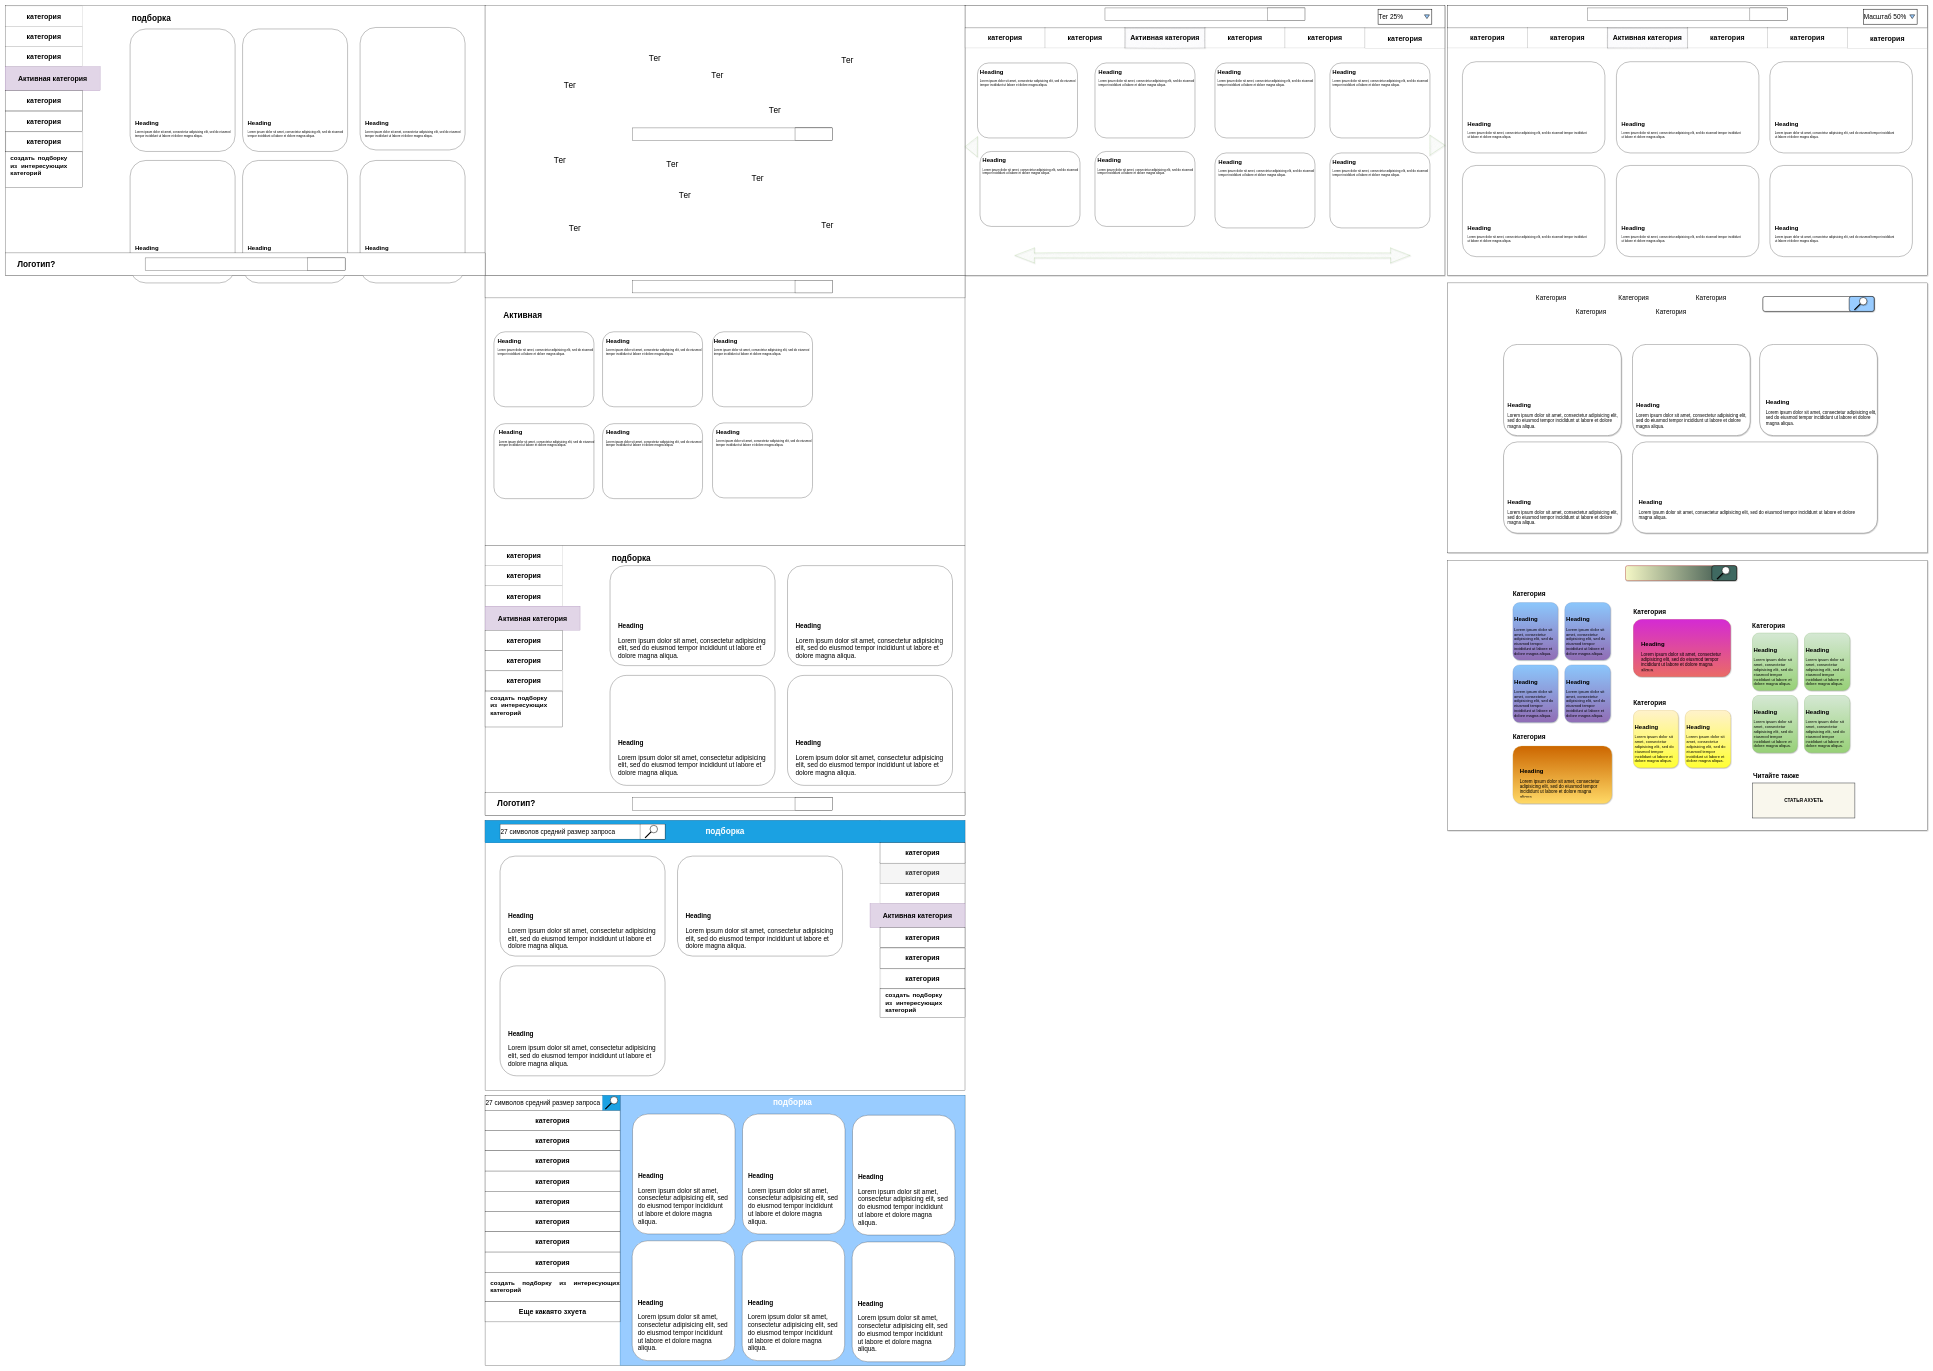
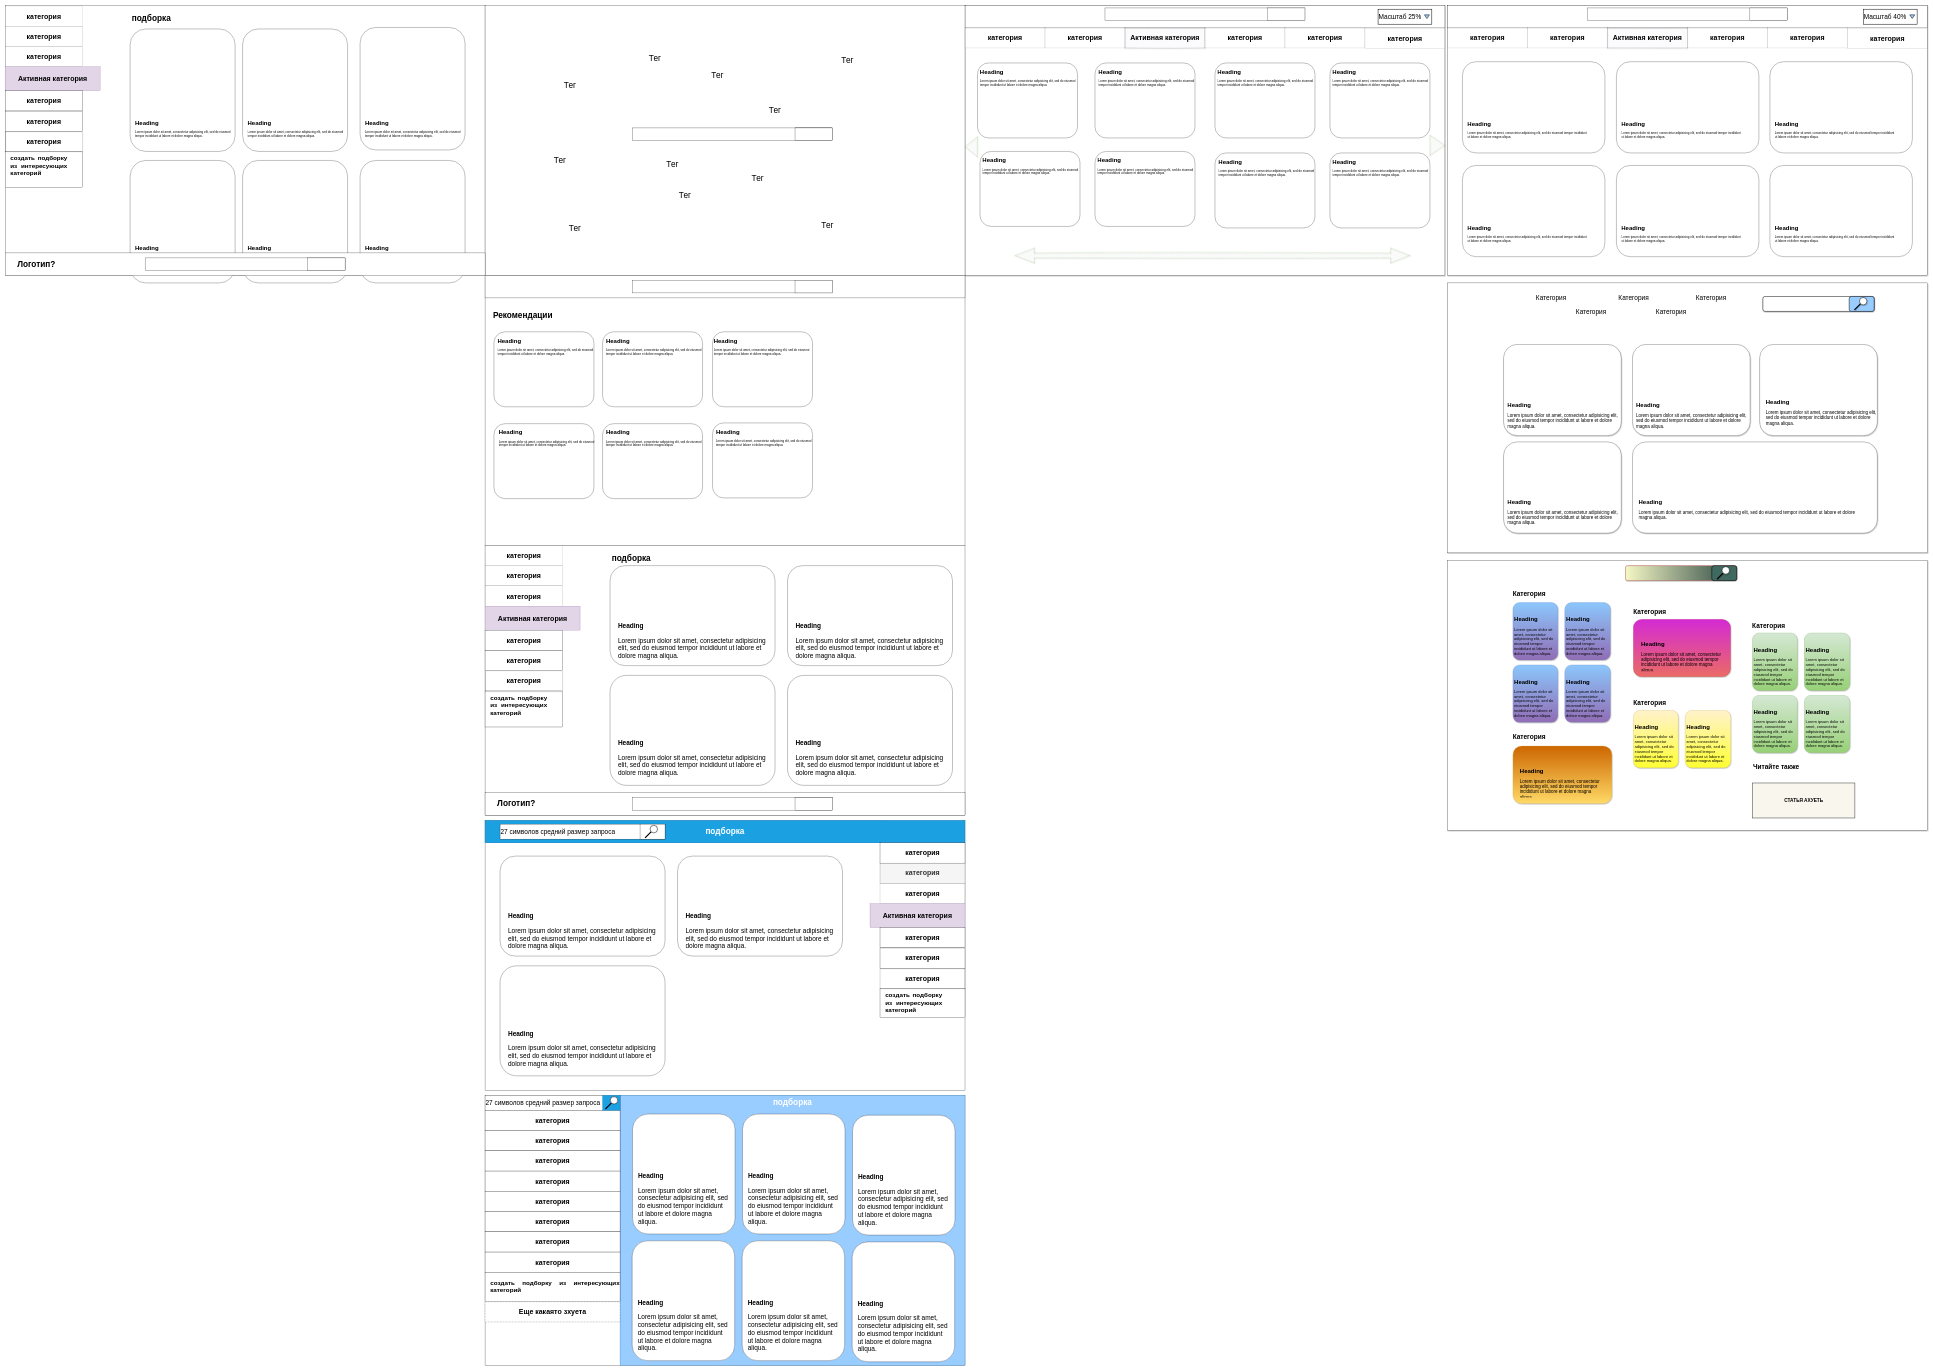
(1384, 16) -> (1388, 16)
(1873, 16) -> (1873, 16)
(523, 315) -> (523, 315)
(1776, 776) -> (1776, 767)
(553, 1312) -> (553, 1312)
